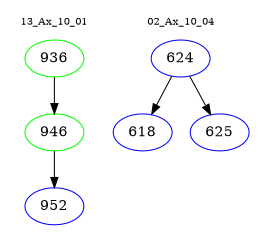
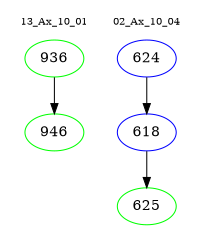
(198, 91) -> (147, 164)
(220, 132) -> (147, 206)
(54, 206) -> none
